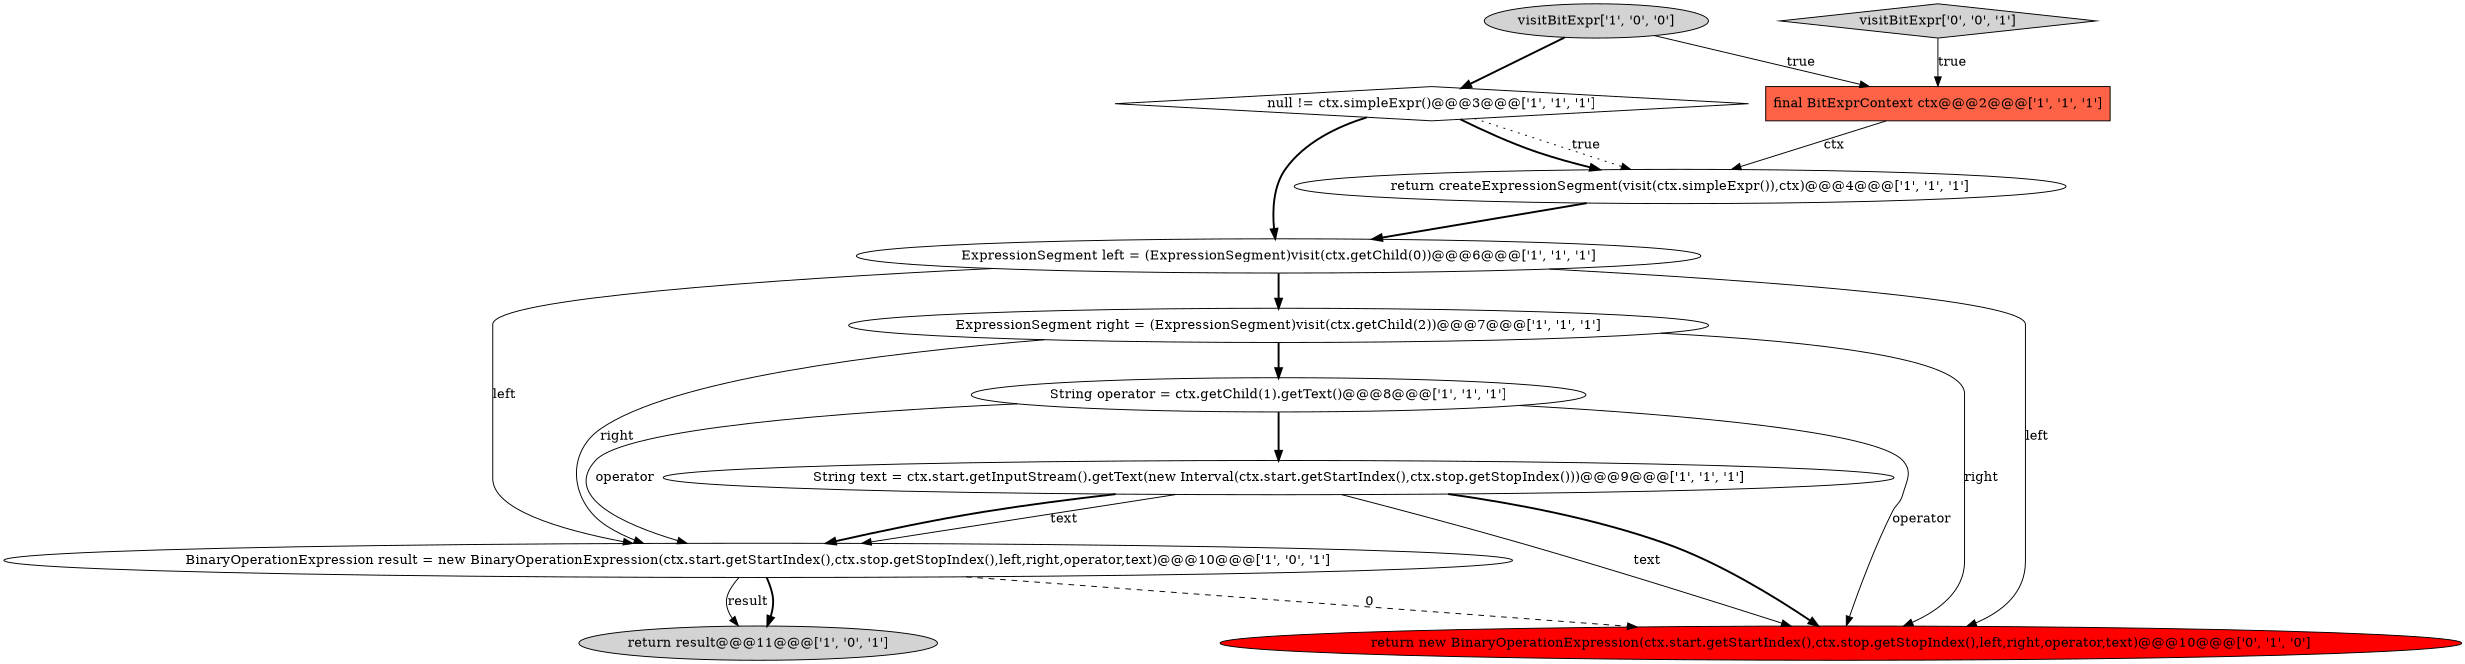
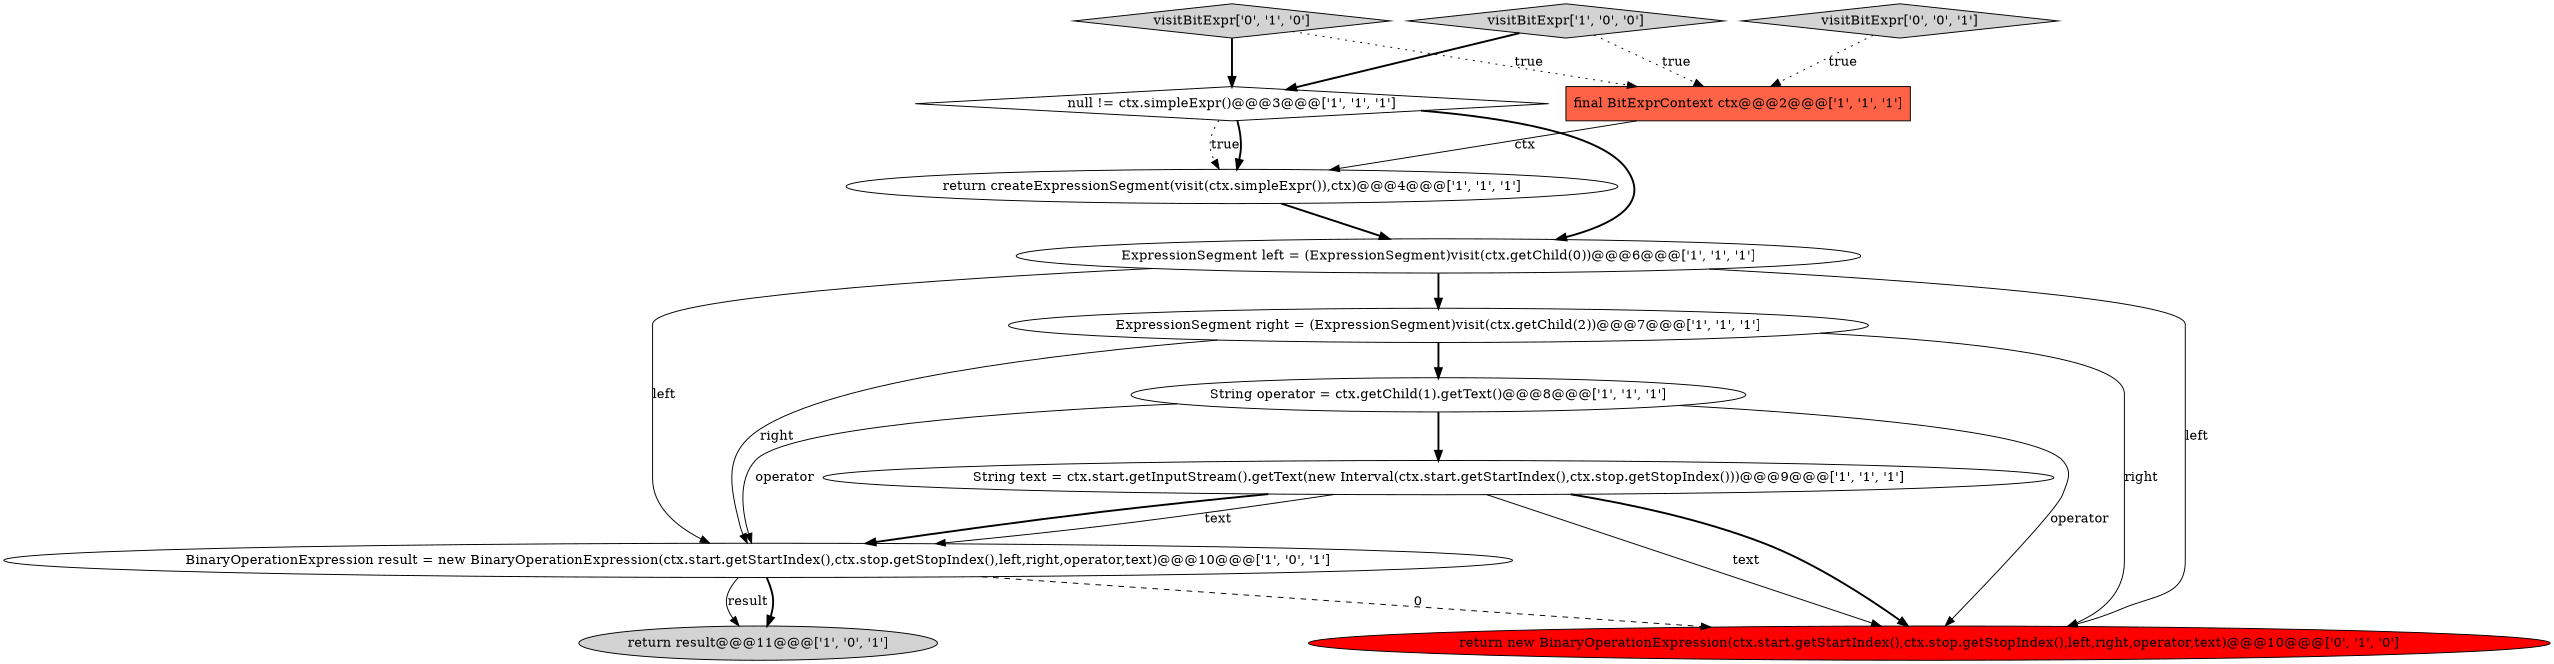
none -> (1232, 21)
(1596, 21) -> (1566, 21)
(1938, 58) -> (1826, 59)
(1757, 60) -> (1644, 59)
